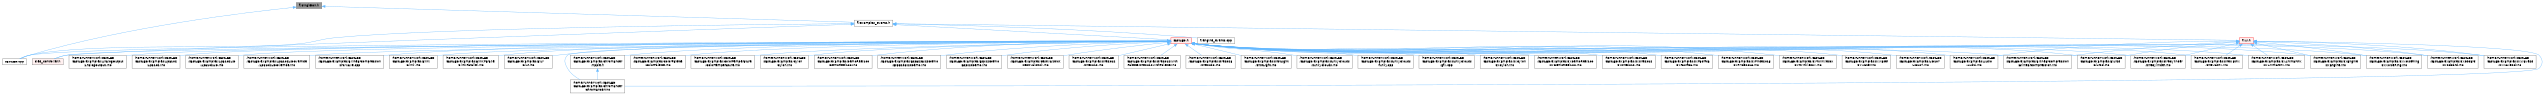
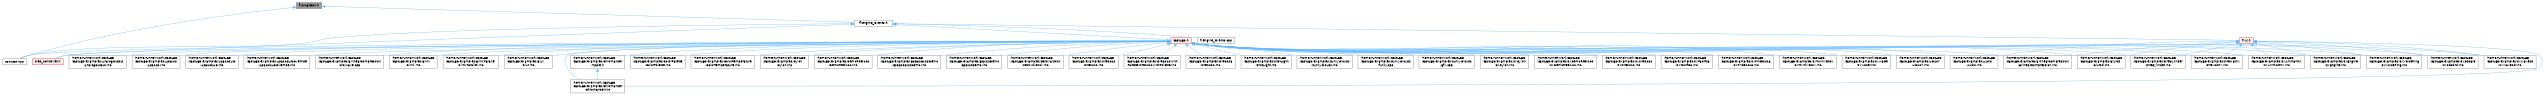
(874, 23) -> (874, 23)
(48, 62) -> (48, 62)
